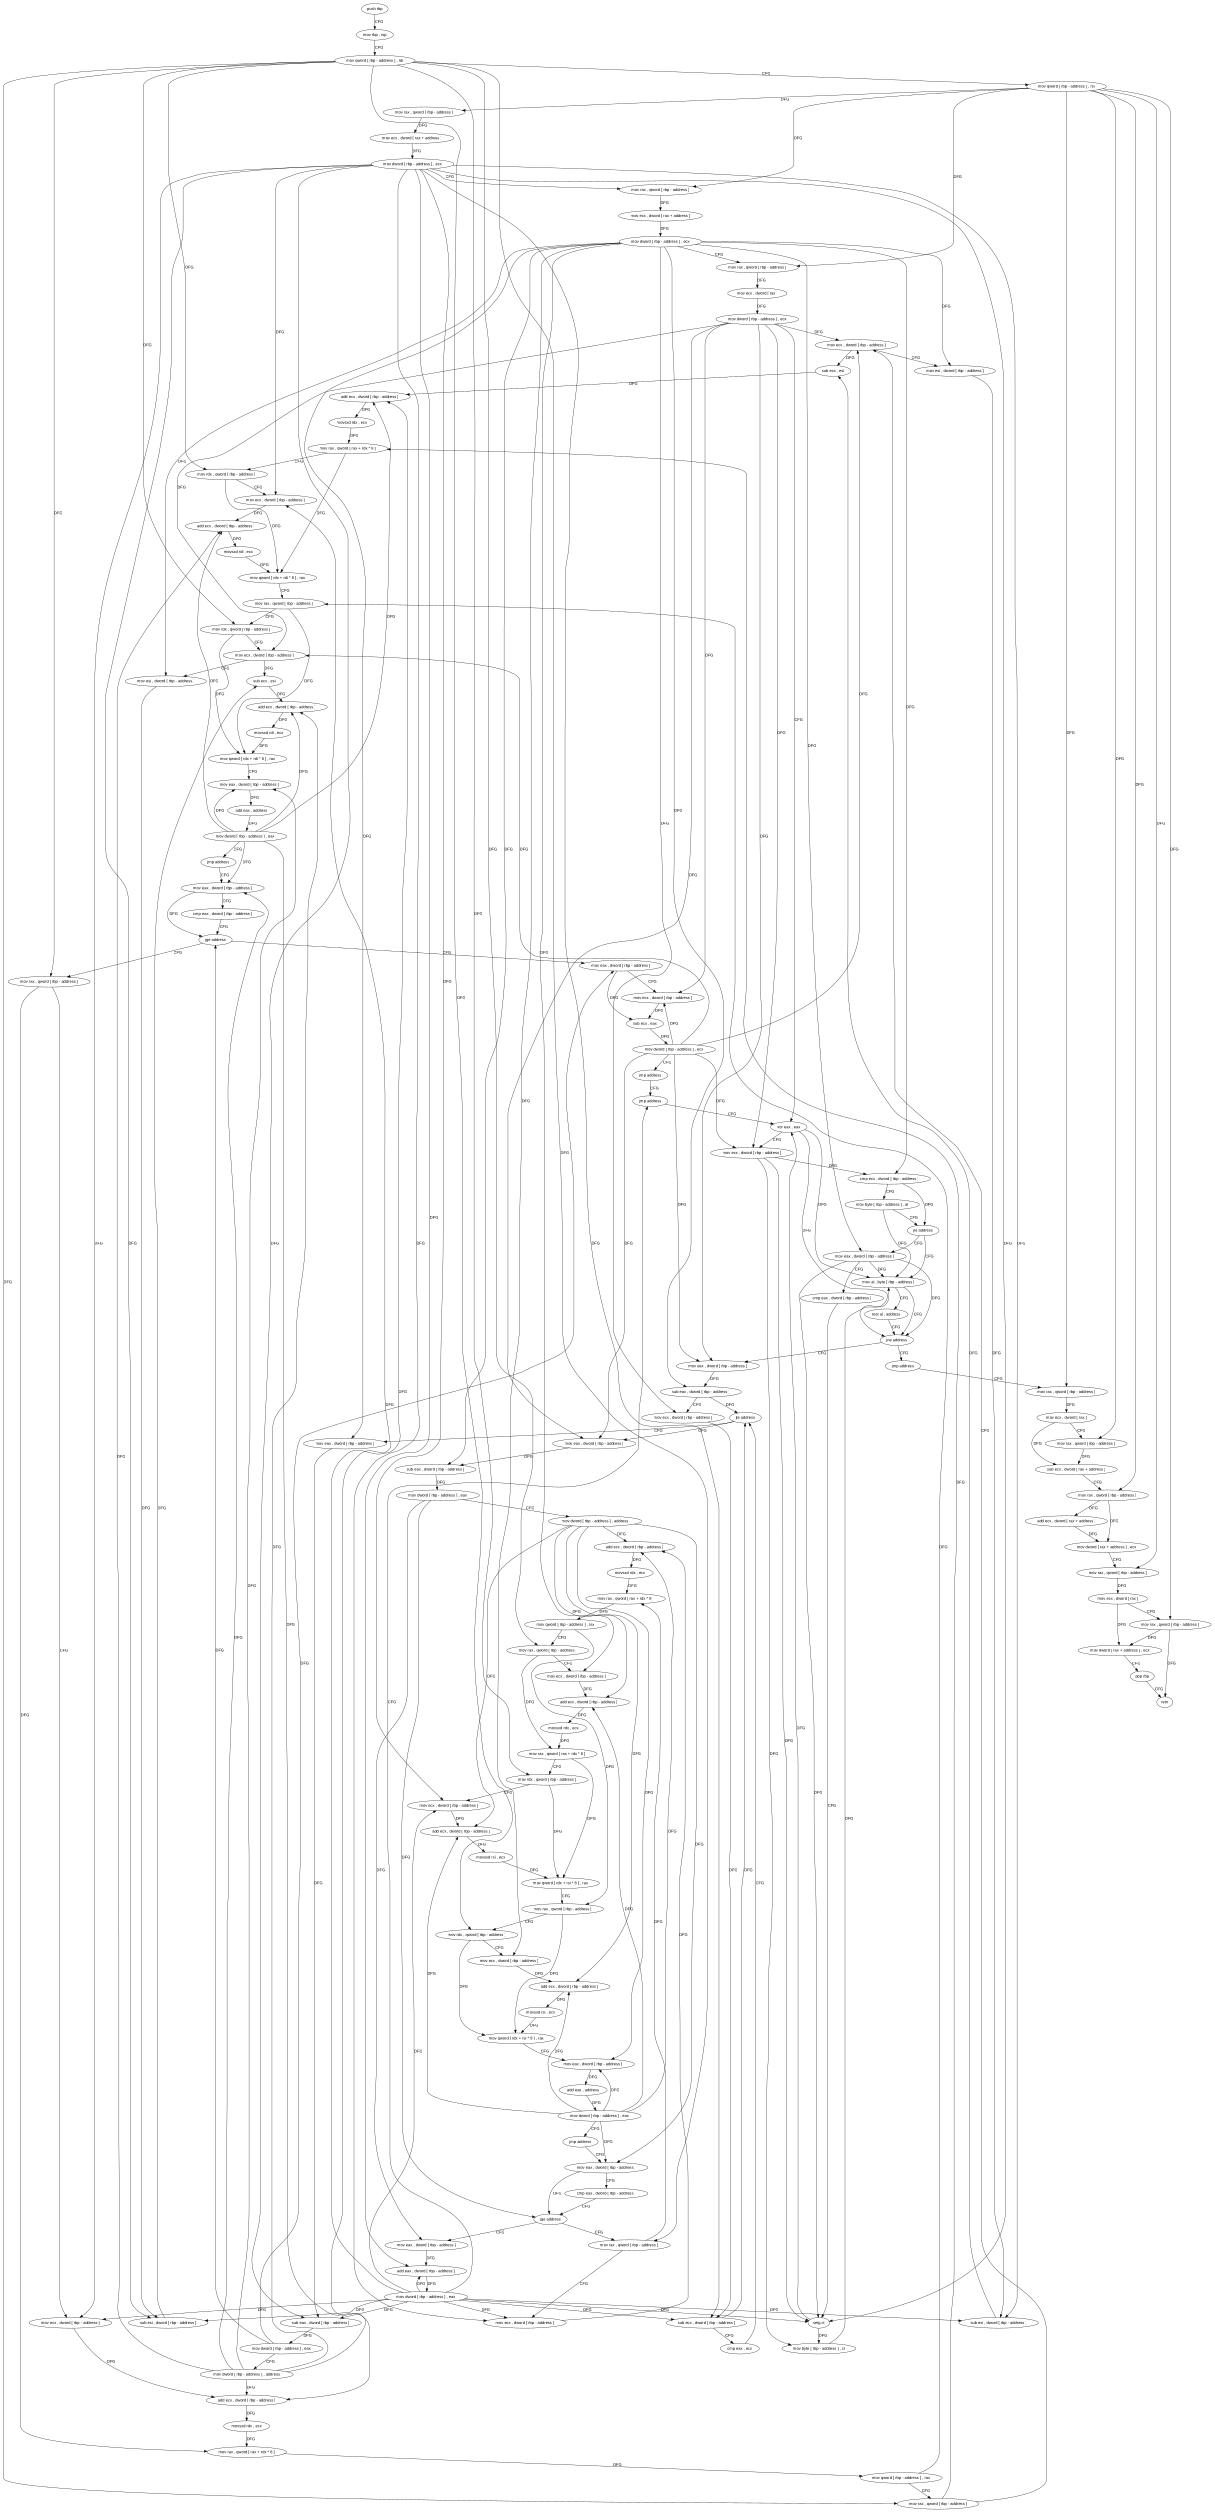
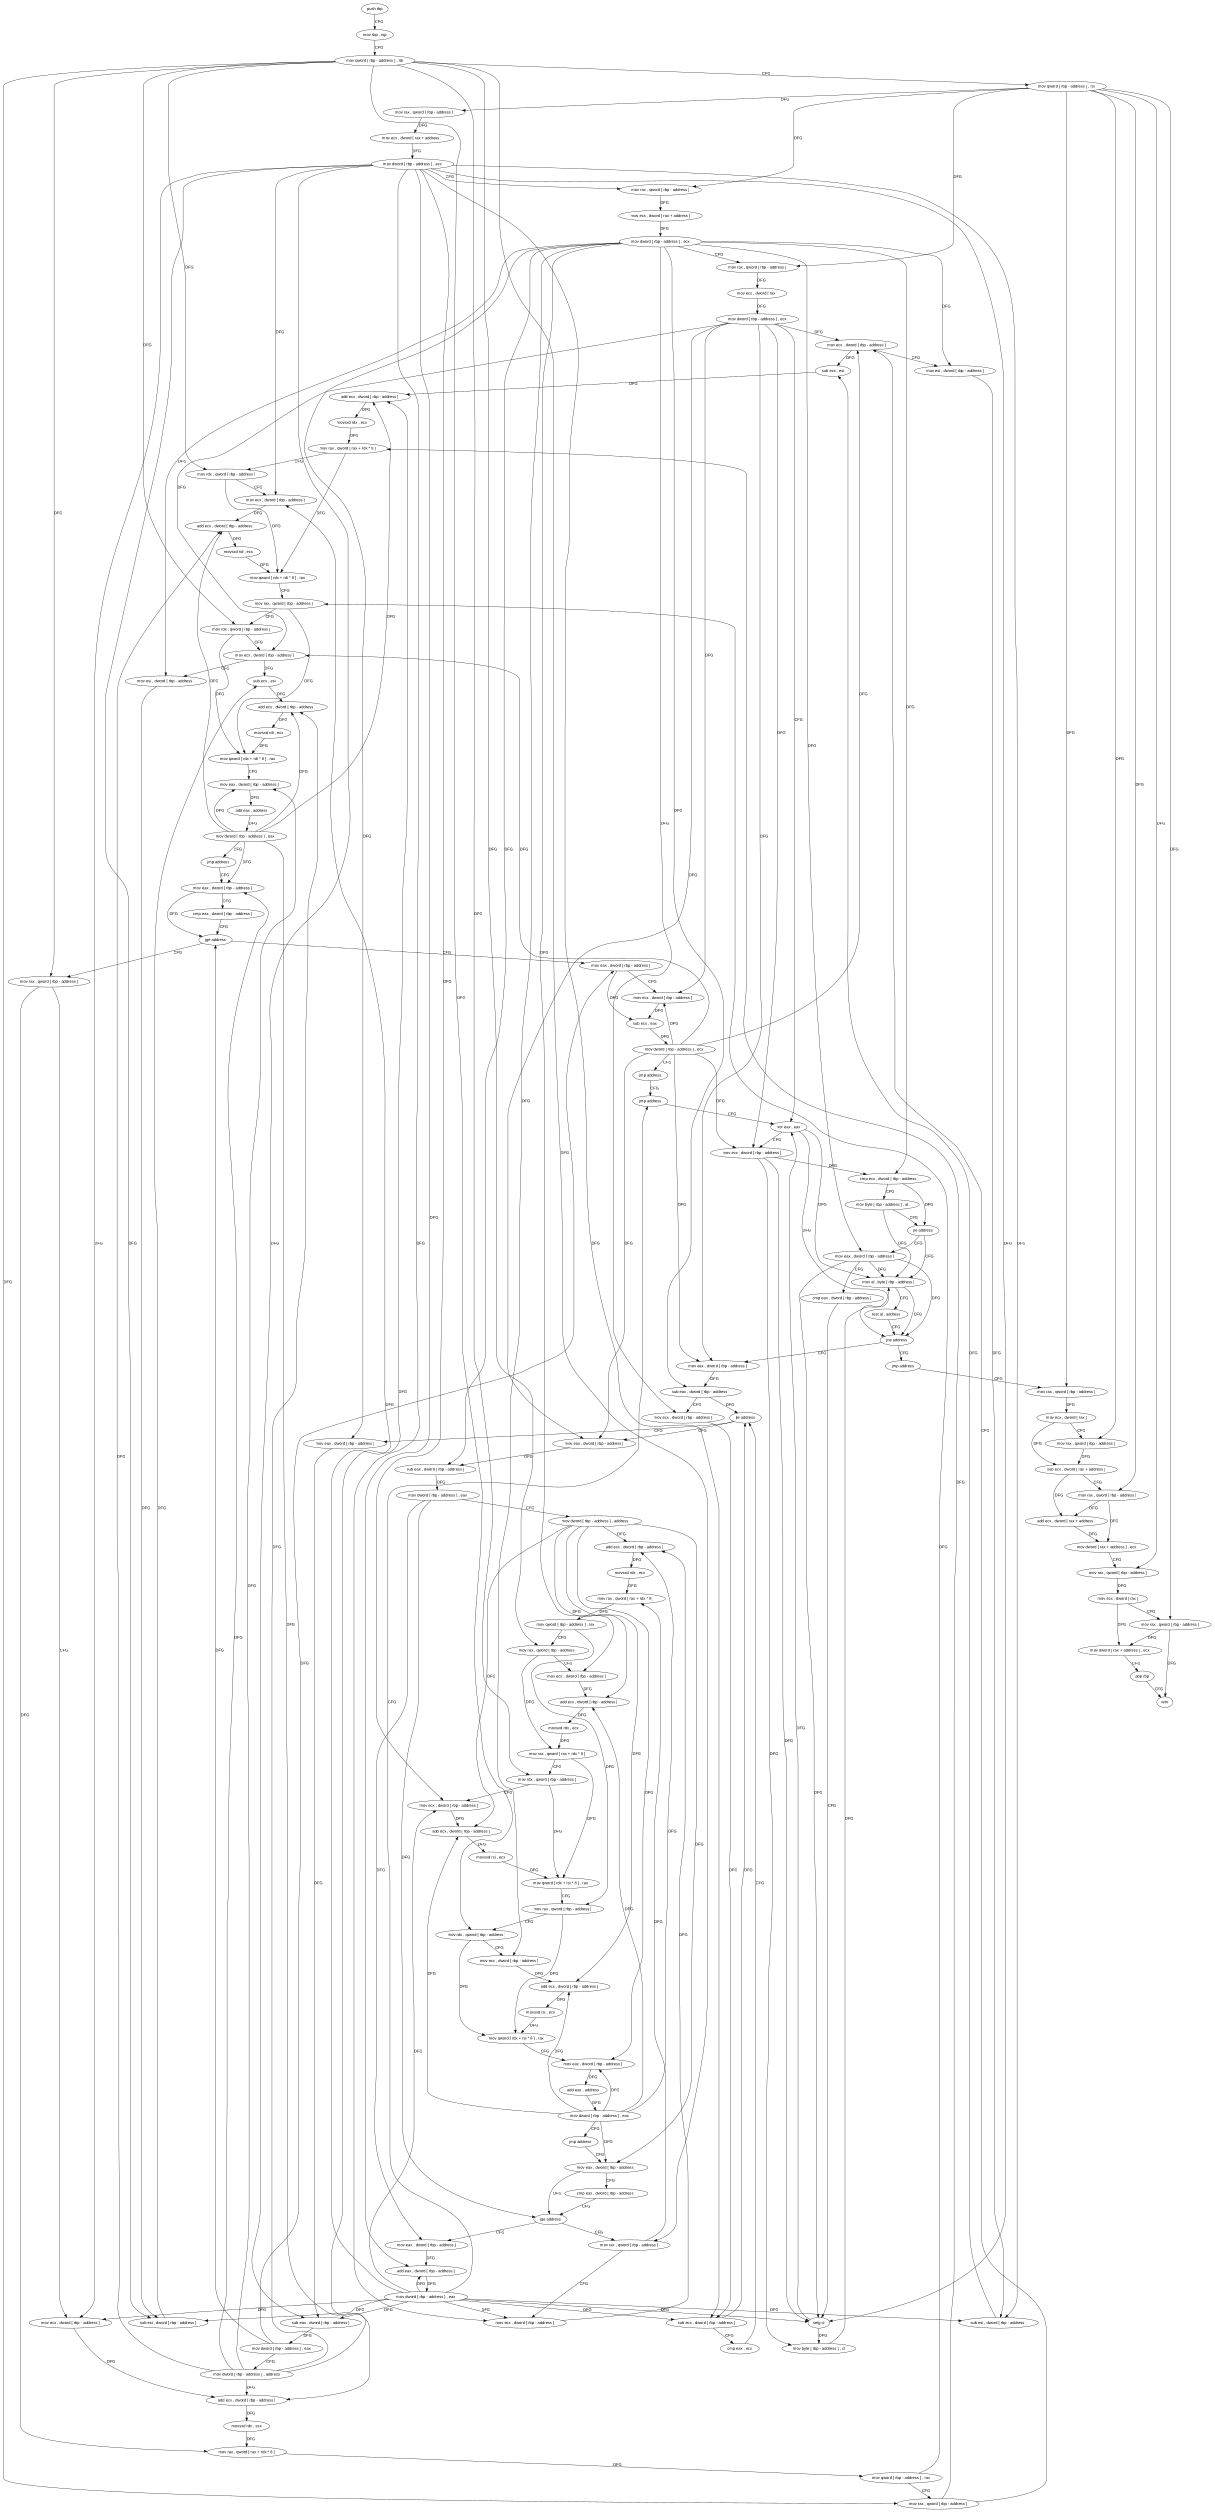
none -> (1054, 1492)
